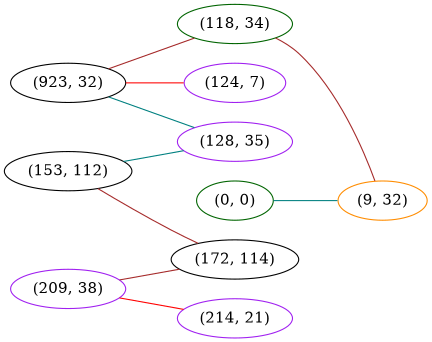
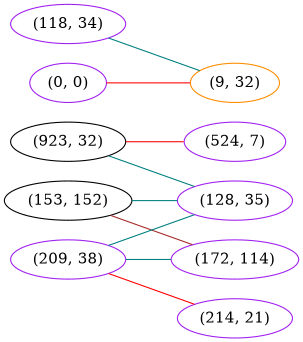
(235, 24) -> (68, 24)
(152, 53) -> none
(235, 83) -> (235, 142)
(337, 101) -> (154, 54)
(68, 171) -> (68, 201)
(235, 201) -> (68, 83)
(305, 201) -> (148, 83)
none -> (141, 234)
(235, 259) -> (235, 259)
(149, 275) -> (148, 259)
